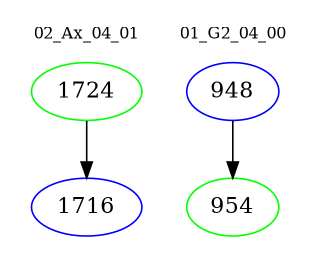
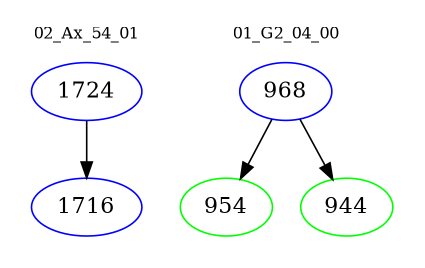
(87, 35) -> (87, 35)
(87, 92) -> (87, 92)
(233, 92) -> (286, 92)
none -> (347, 207)
